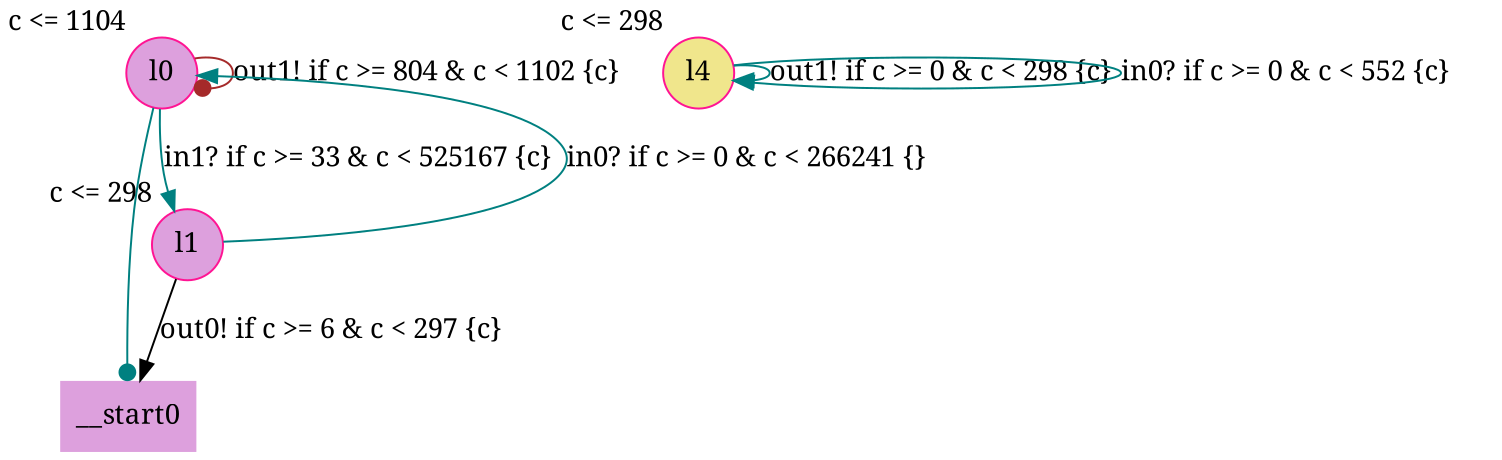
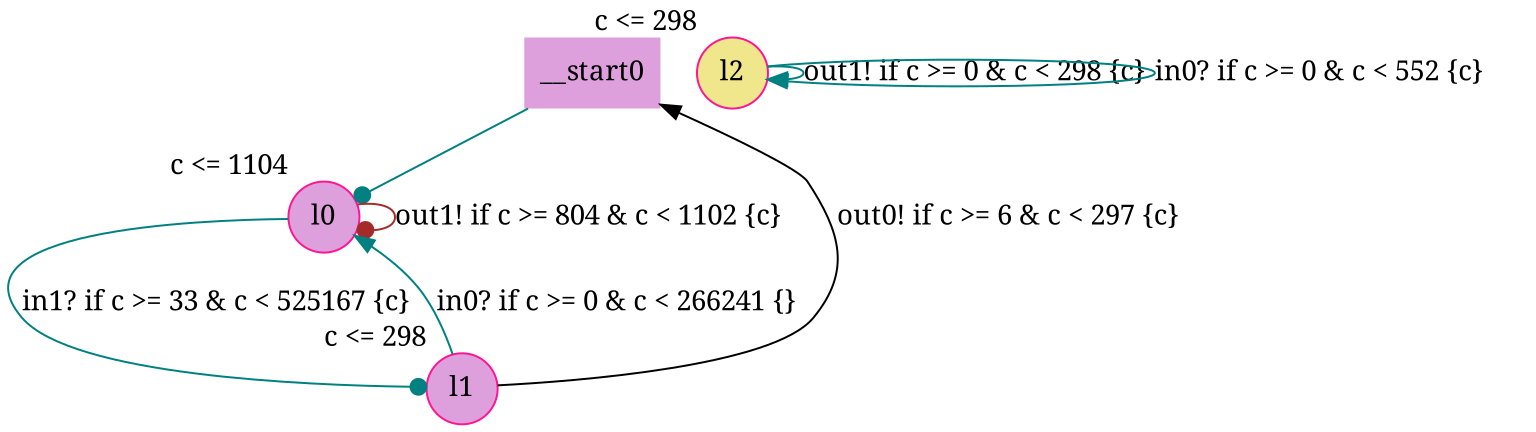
(699, 73) -> (732, 73)
(161, 151) -> (48, 337)
(132, 235) -> (449, 150)
